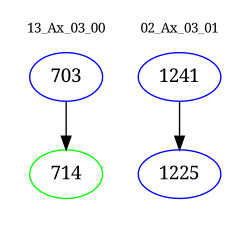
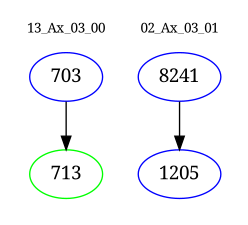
(180, 77) -> (180, 77)
(66, 174) -> (66, 174)
(180, 174) -> (180, 174)
